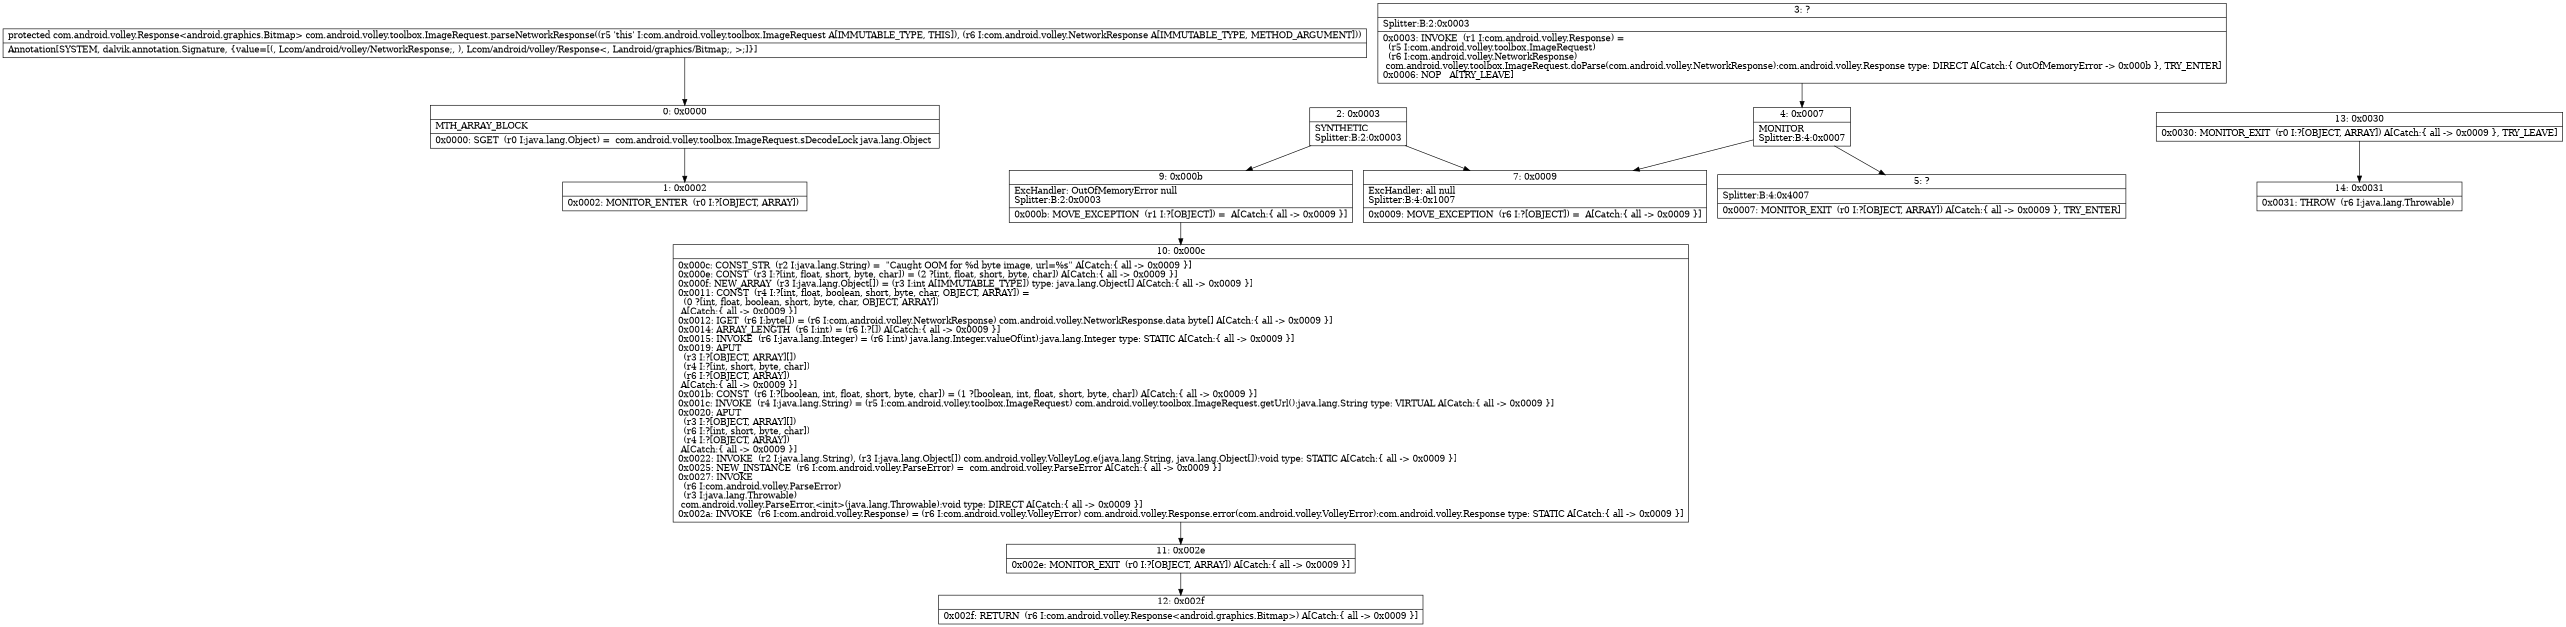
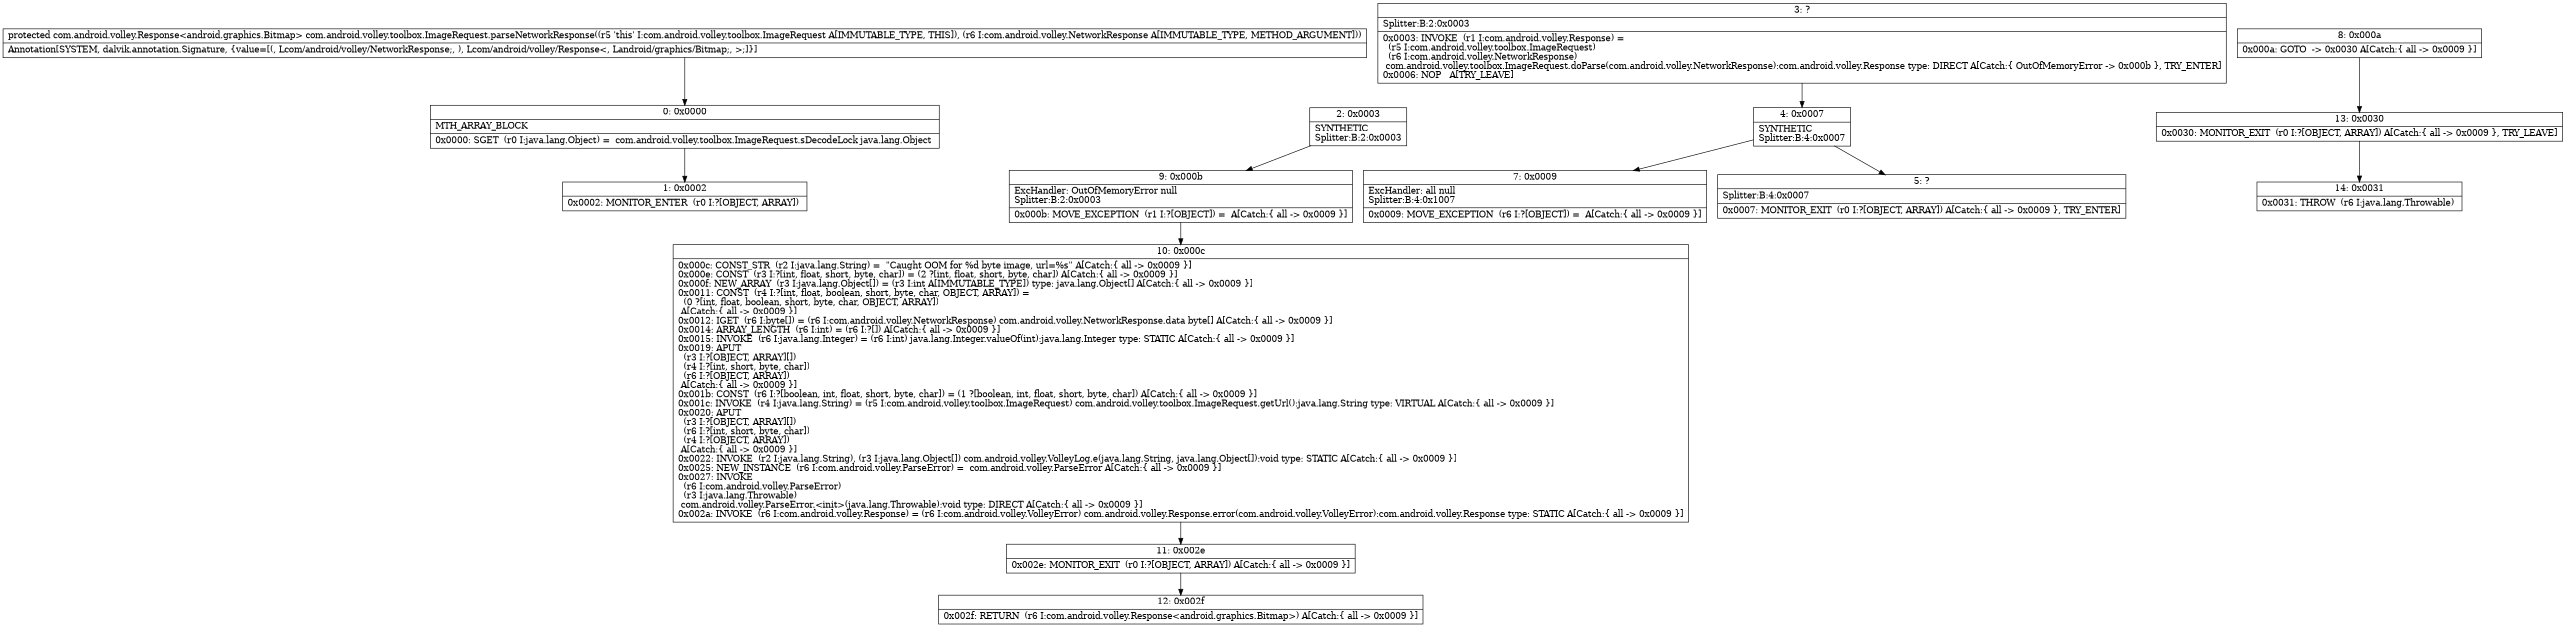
none -> (2359, 43)
(1781, 129) -> (1785, 129)
(1435, 157) -> none
(1766, 196) -> (1766, 196)
